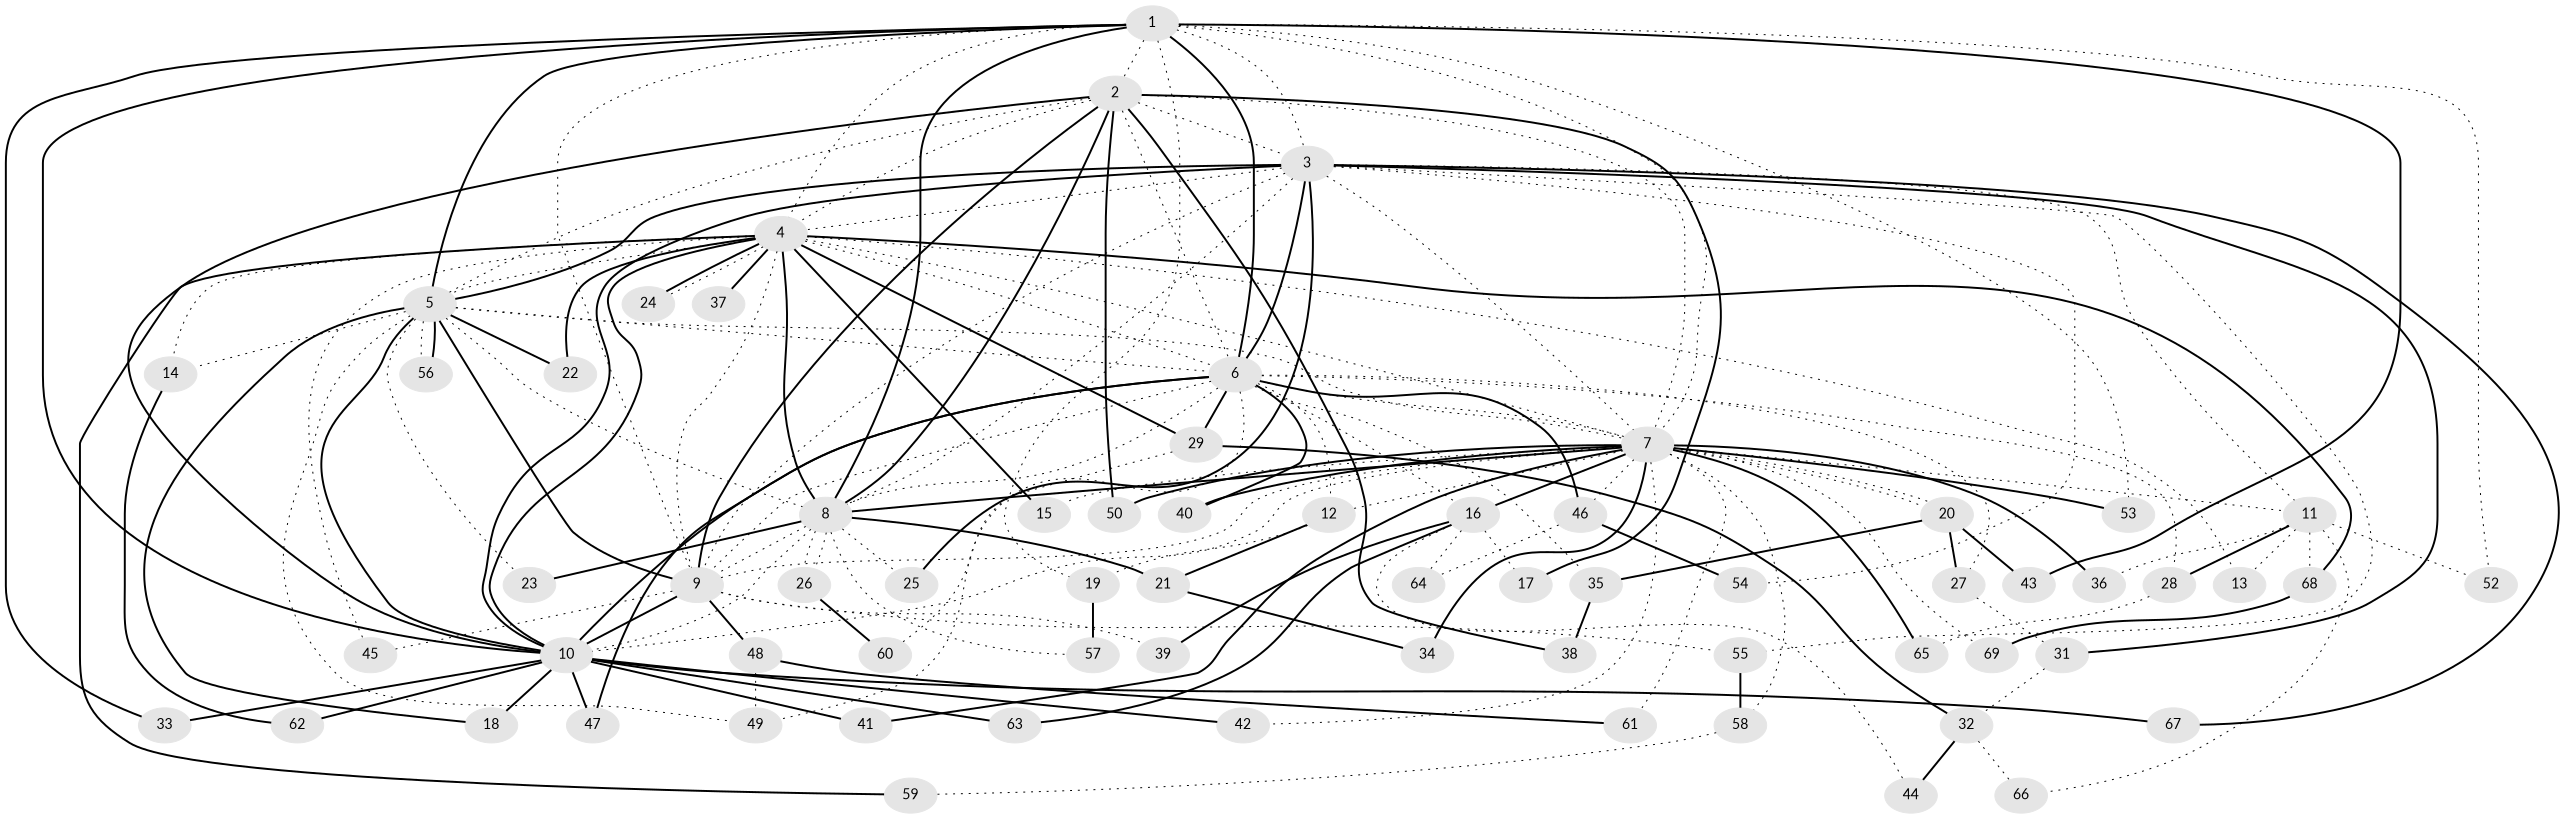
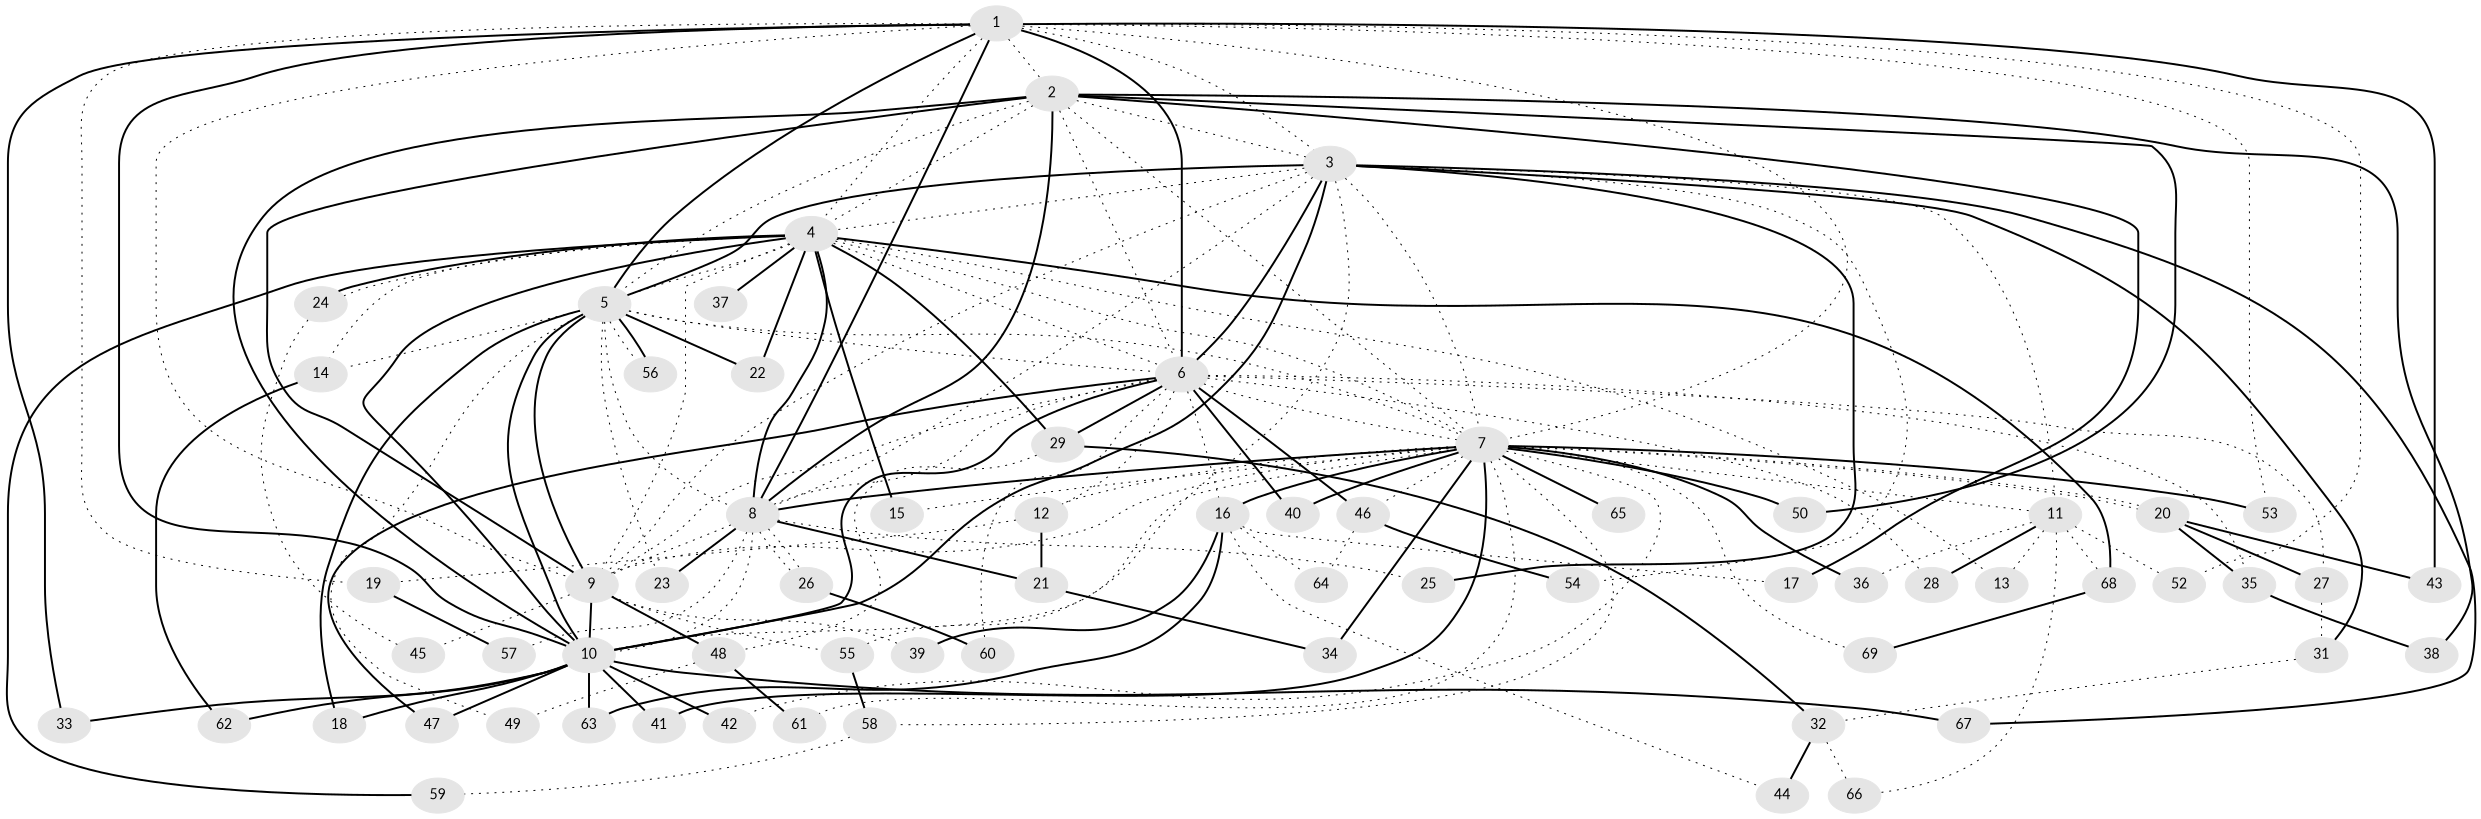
(382, 295) -> (269, 505)
(2046, 620) -> none
(943, 648) -> (855, 518)
